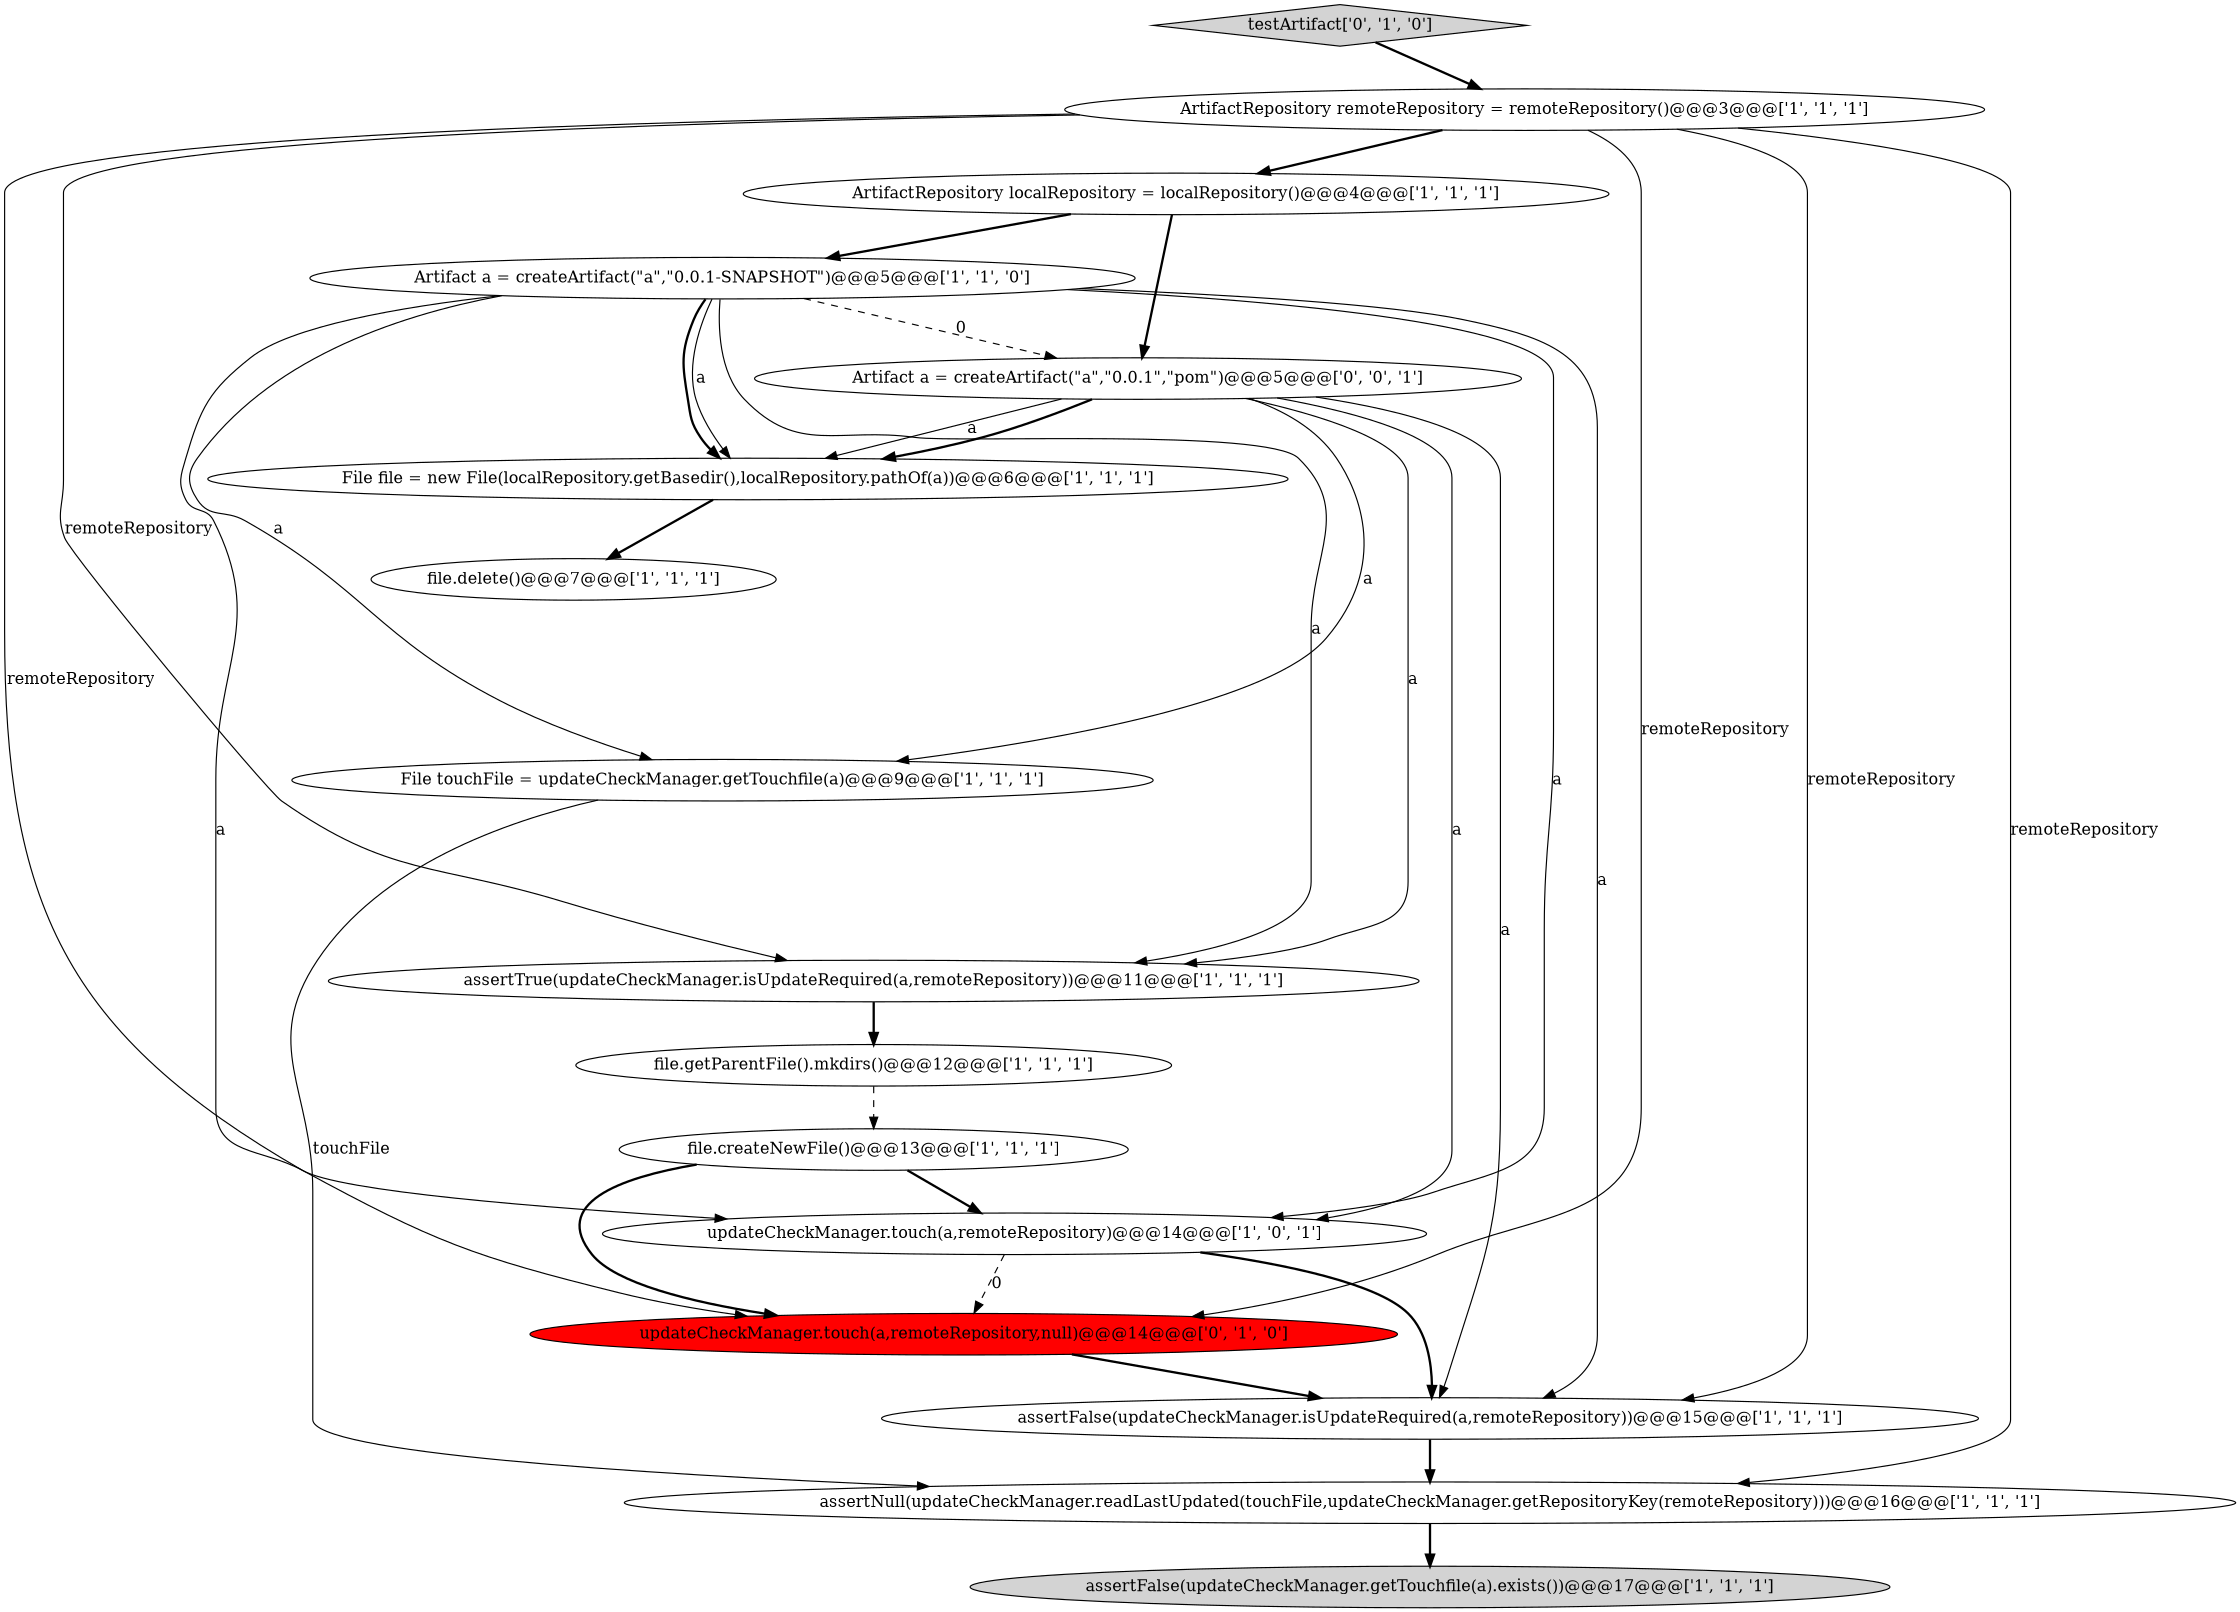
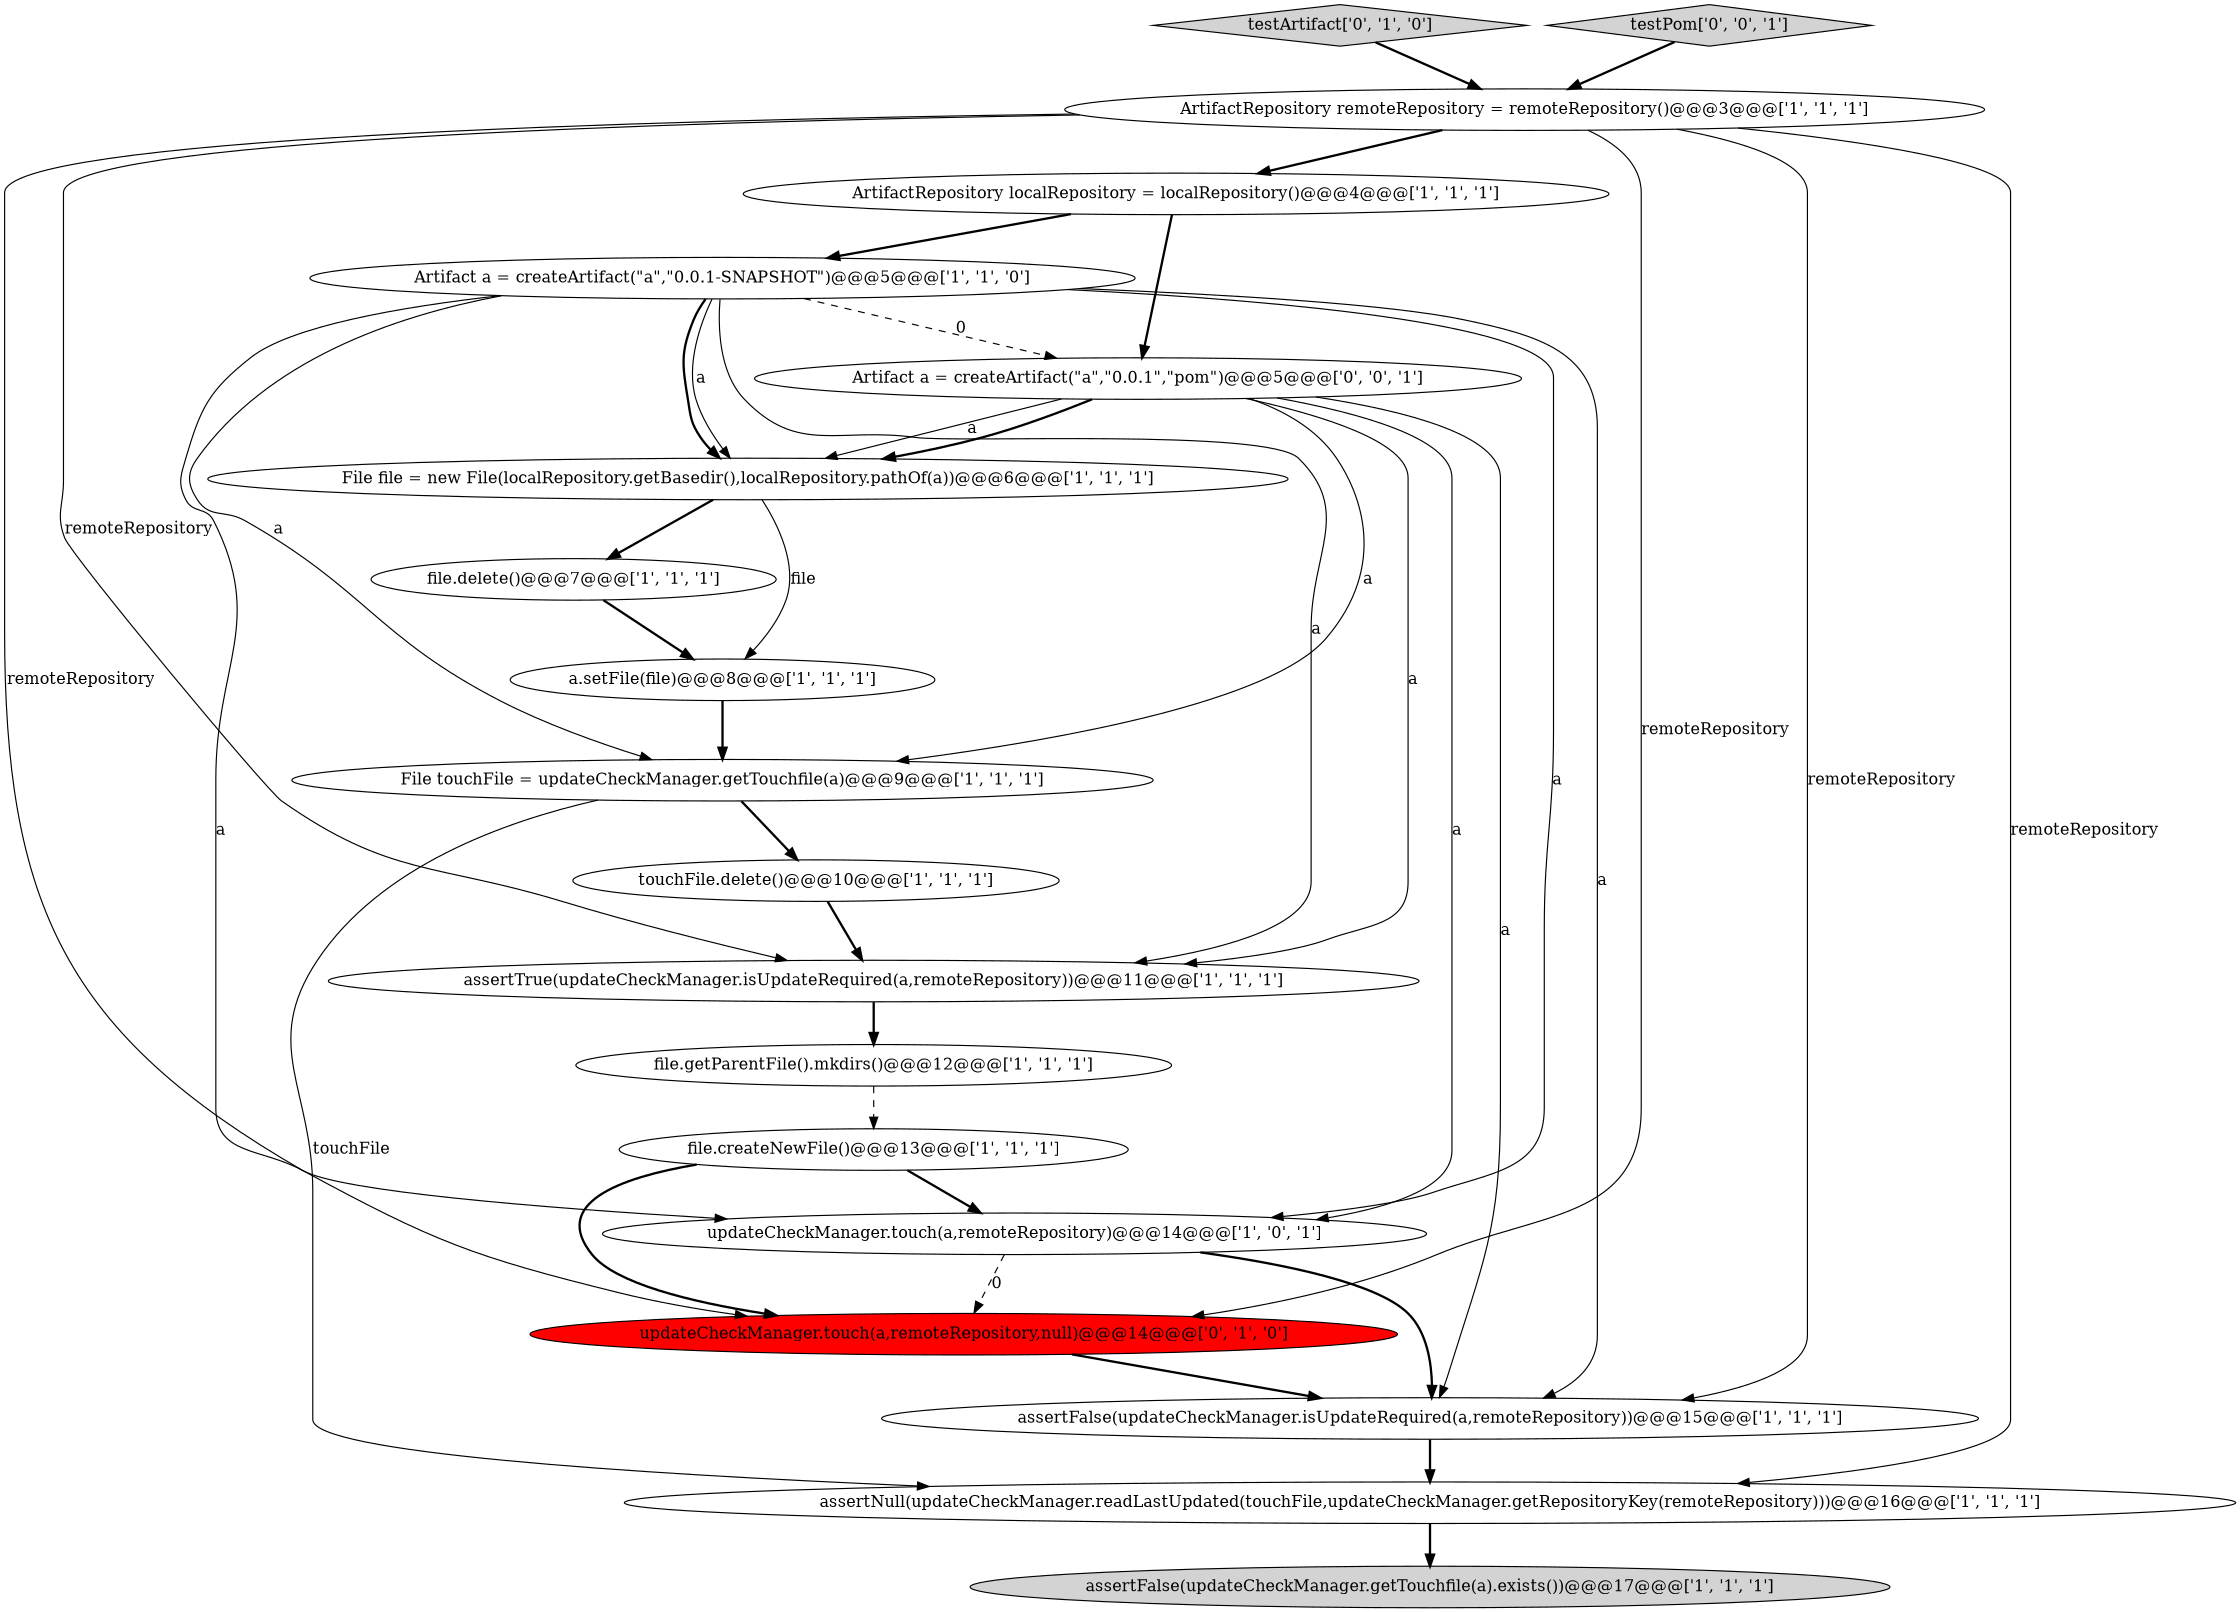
none -> (1709, 25)
none -> (723, 680)
none -> (816, 881)
